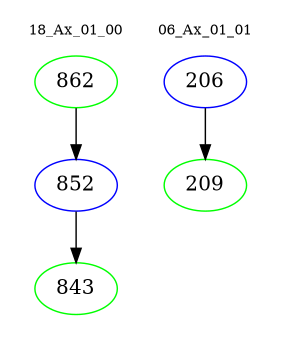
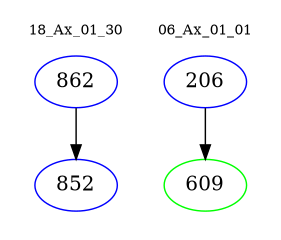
(76, 31) -> (76, 31)
(76, 82) -> (76, 82)
(205, 185) -> (205, 185)
(76, 289) -> none
